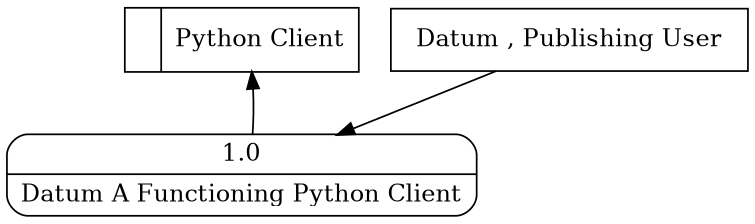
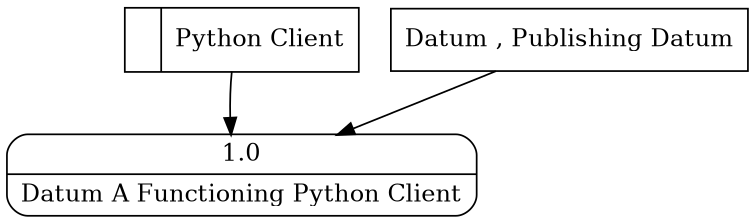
(569, 40) -> (569, 40)
(253, 112) -> (230, 95)
